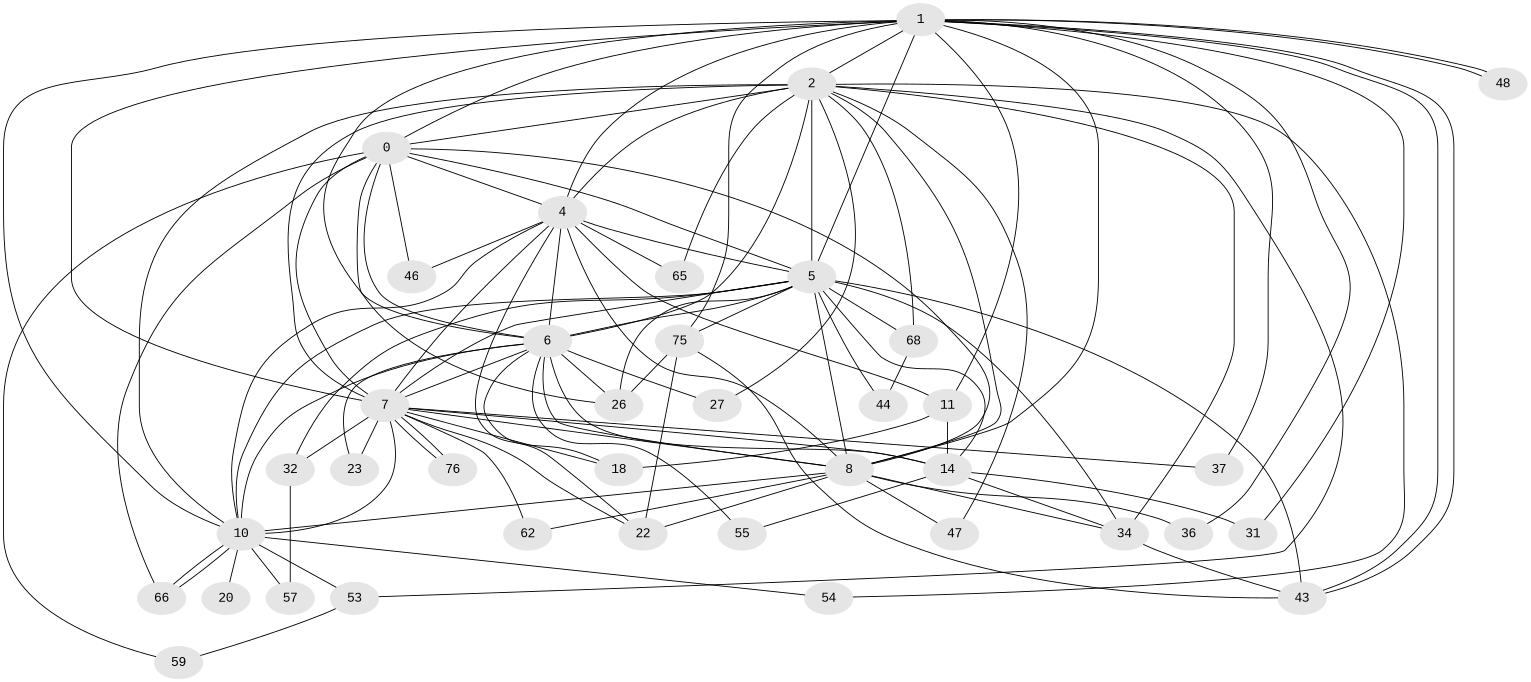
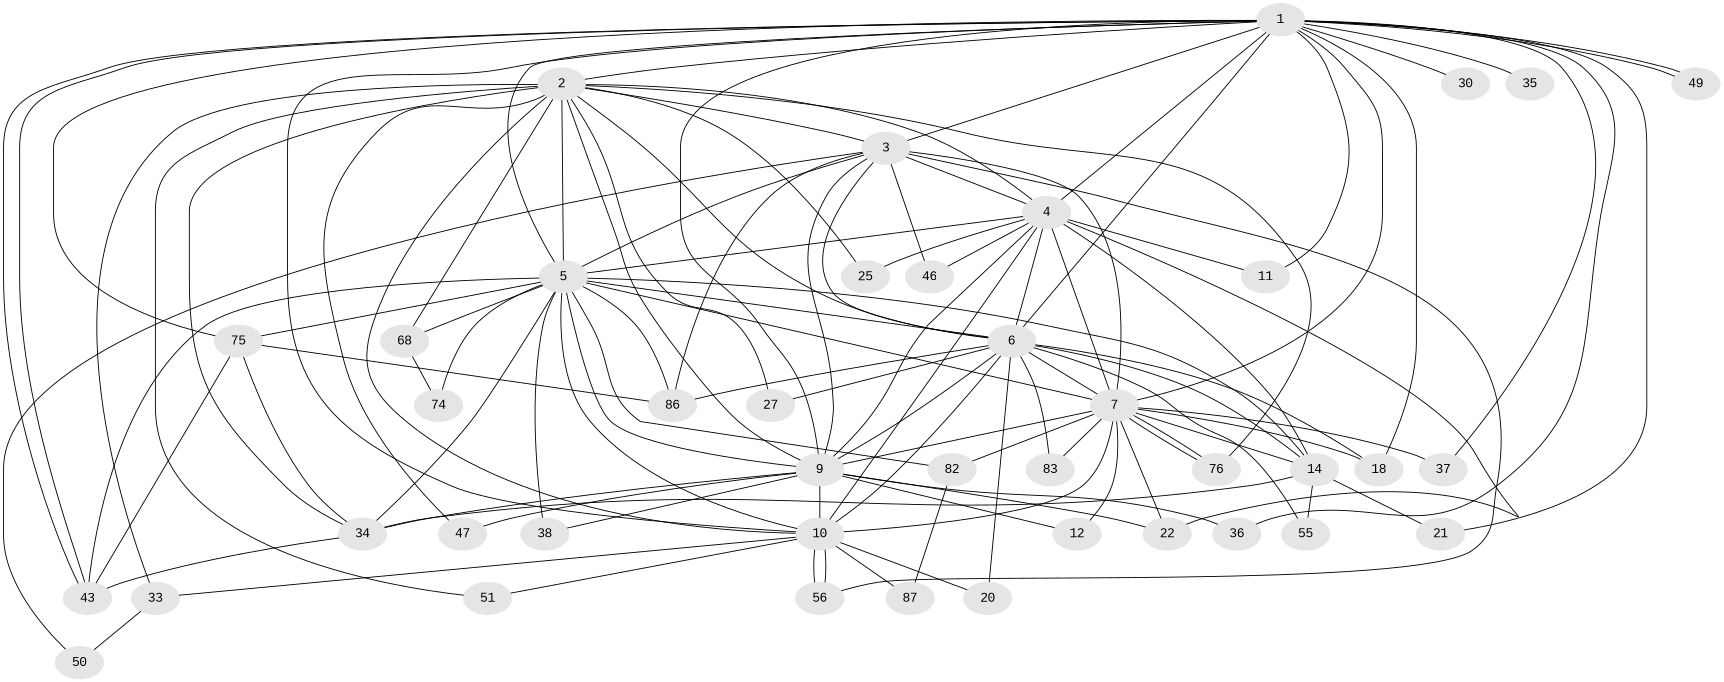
none -> (1466, 84)
(1503, 84) -> (1696, 84)
none -> (1530, 84)
(409, 115) -> (1068, 150)
(387, 148) -> (886, 148)
(680, 277) -> (865, 277)
(619, 405) -> (672, 405)
(883, 405) -> (438, 405)
(948, 435) -> (1199, 325)
(659, 450) -> (284, 447)
(730, 459) -> (1416, 216)
(290, 470) -> (952, 470)
(355, 470) -> (1050, 470)
(849, 470) -> (820, 470)
none -> (1000, 470)
(528, 534) -> (1077, 534)
none -> (545, 534)
(1253, 534) -> (1440, 534)
(162, 598) -> (820, 598)
(290, 598) -> (910, 598)
(355, 598) -> (155, 598)
(829, 598) -> (488, 598)
(179, 663) -> (79, 663)
